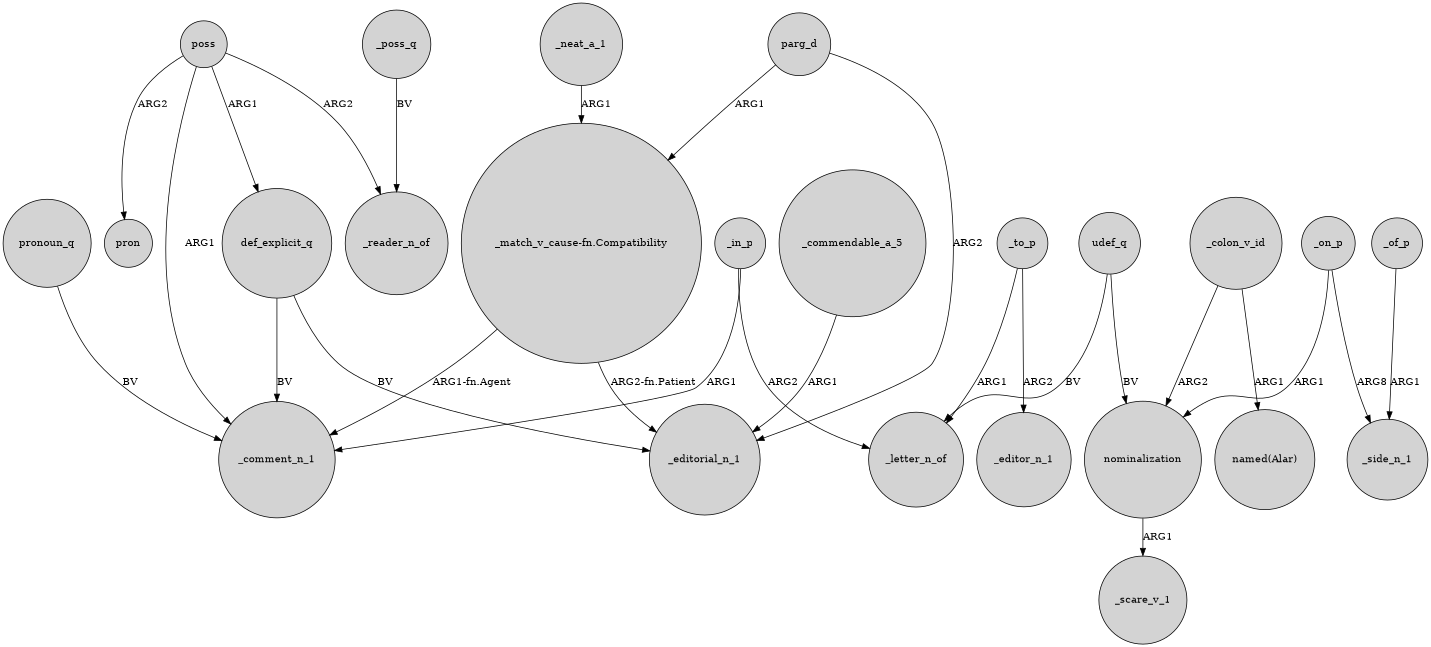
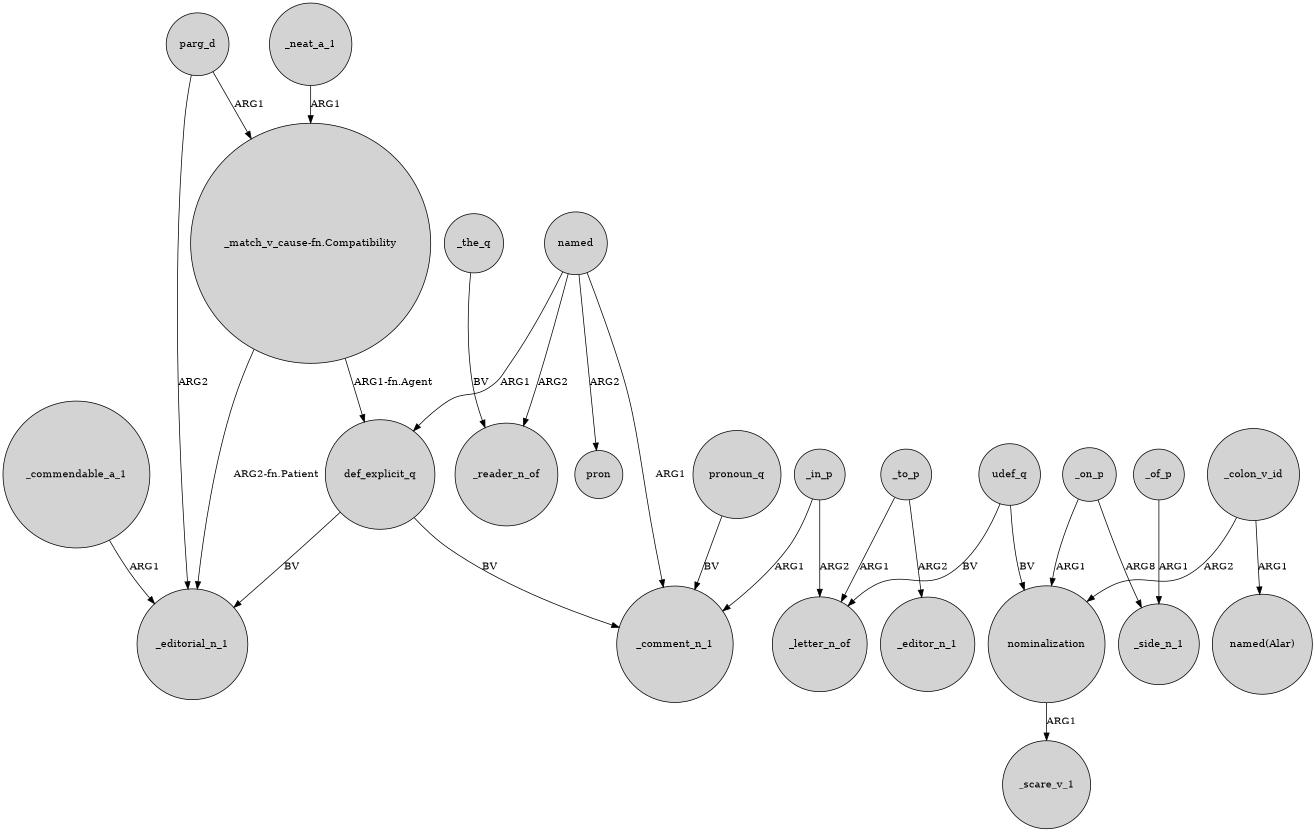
(204, 44) -> (576, 243)
(397, 44) -> (474, 243)
(853, 243) -> (76, 474)
(421, 386) -> (354, 387)
